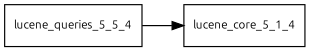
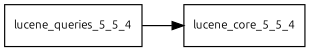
(244, 26) -> (244, 26)
